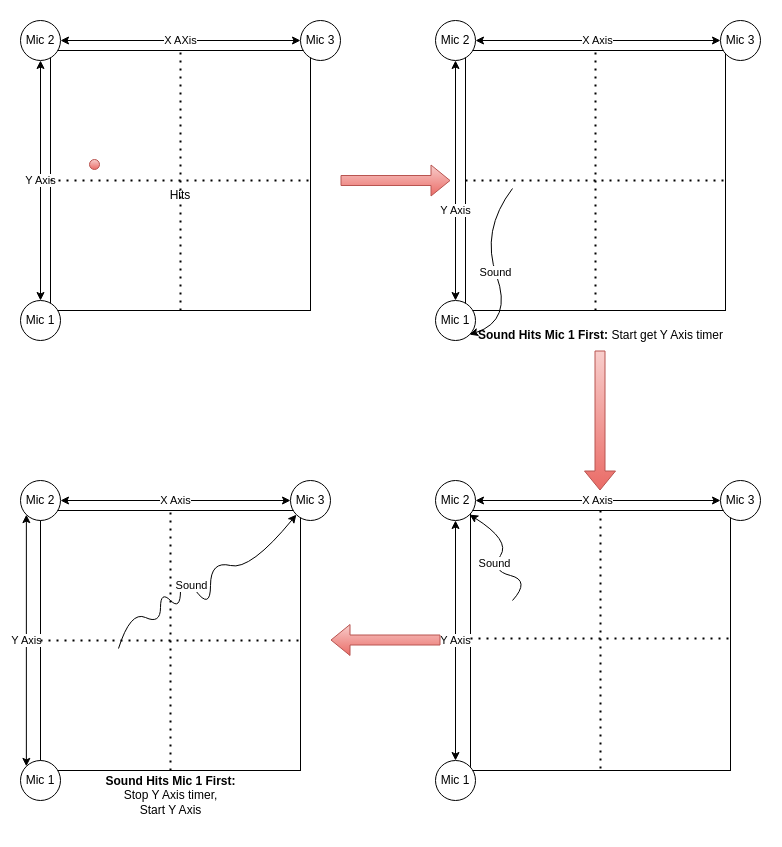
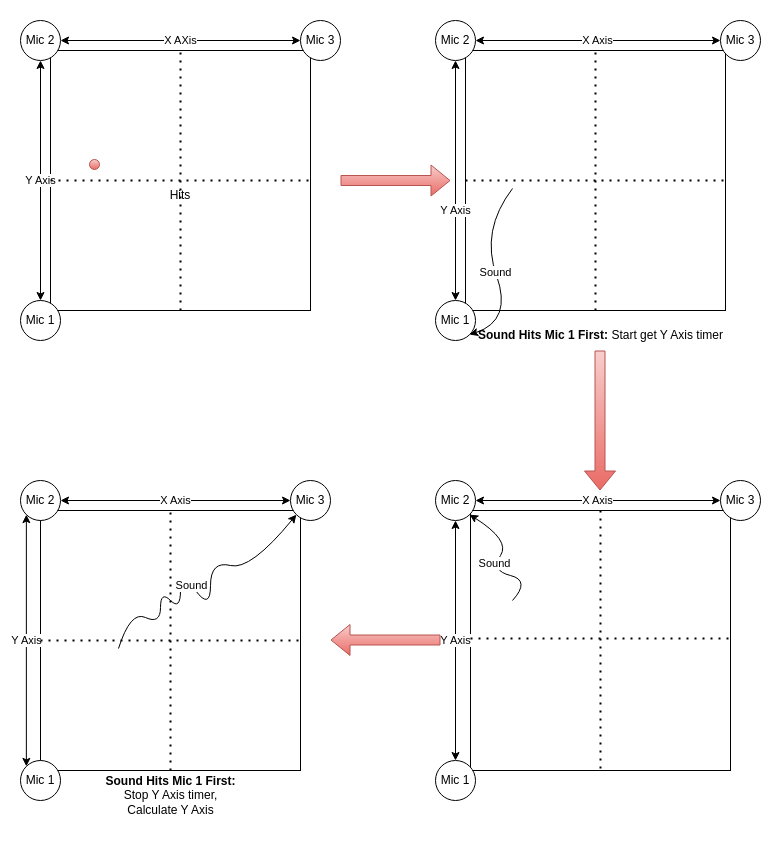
(171, 796) -> (171, 796)
